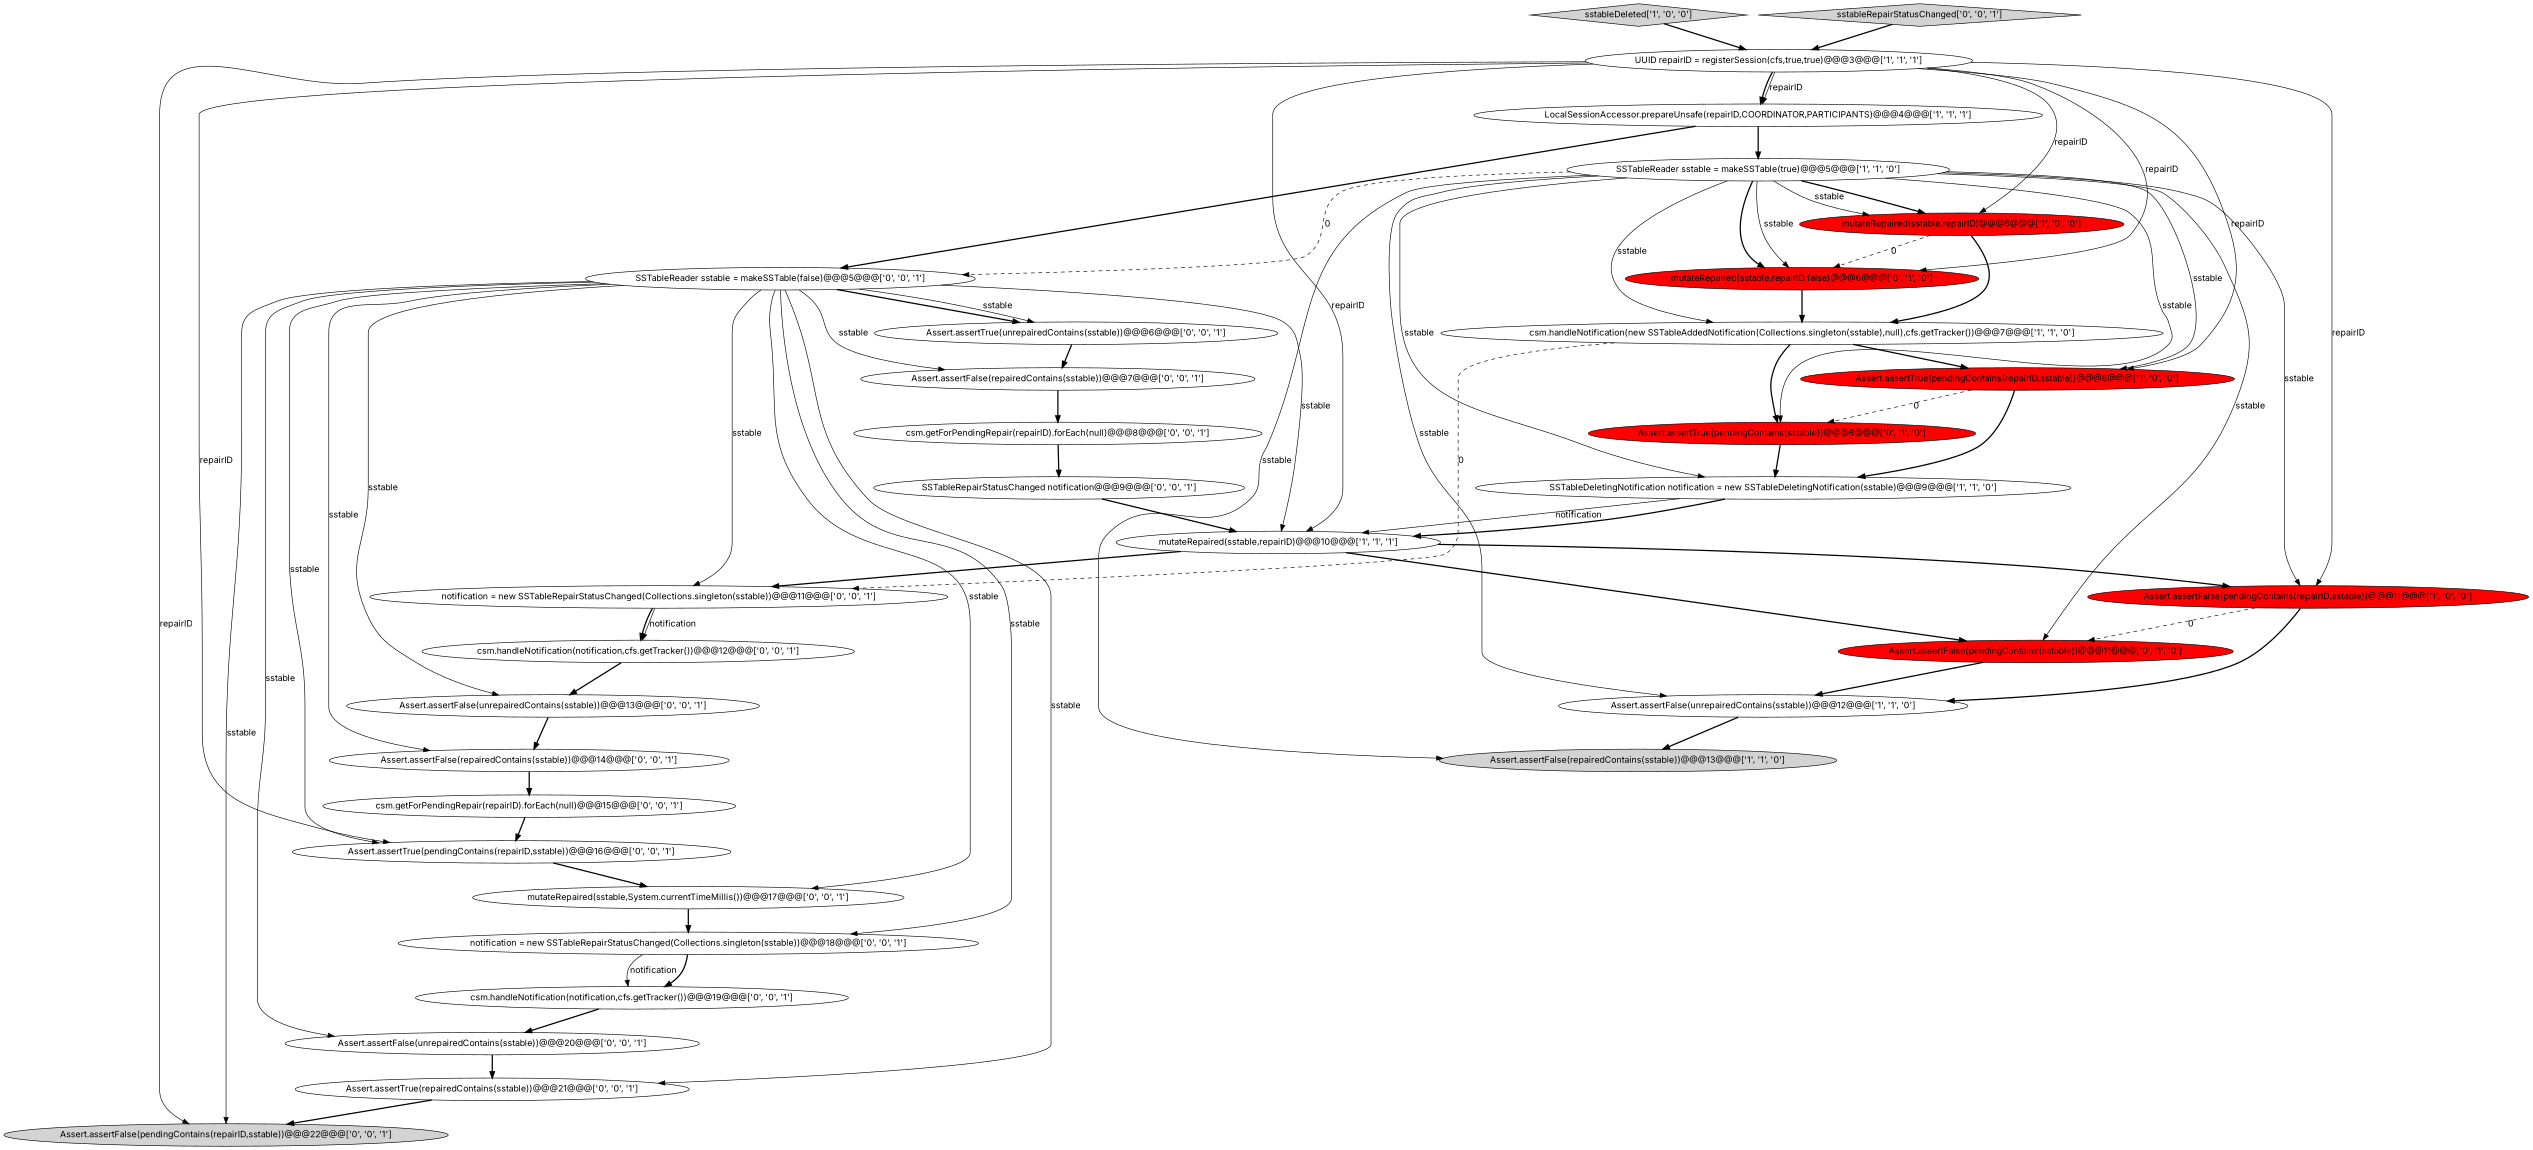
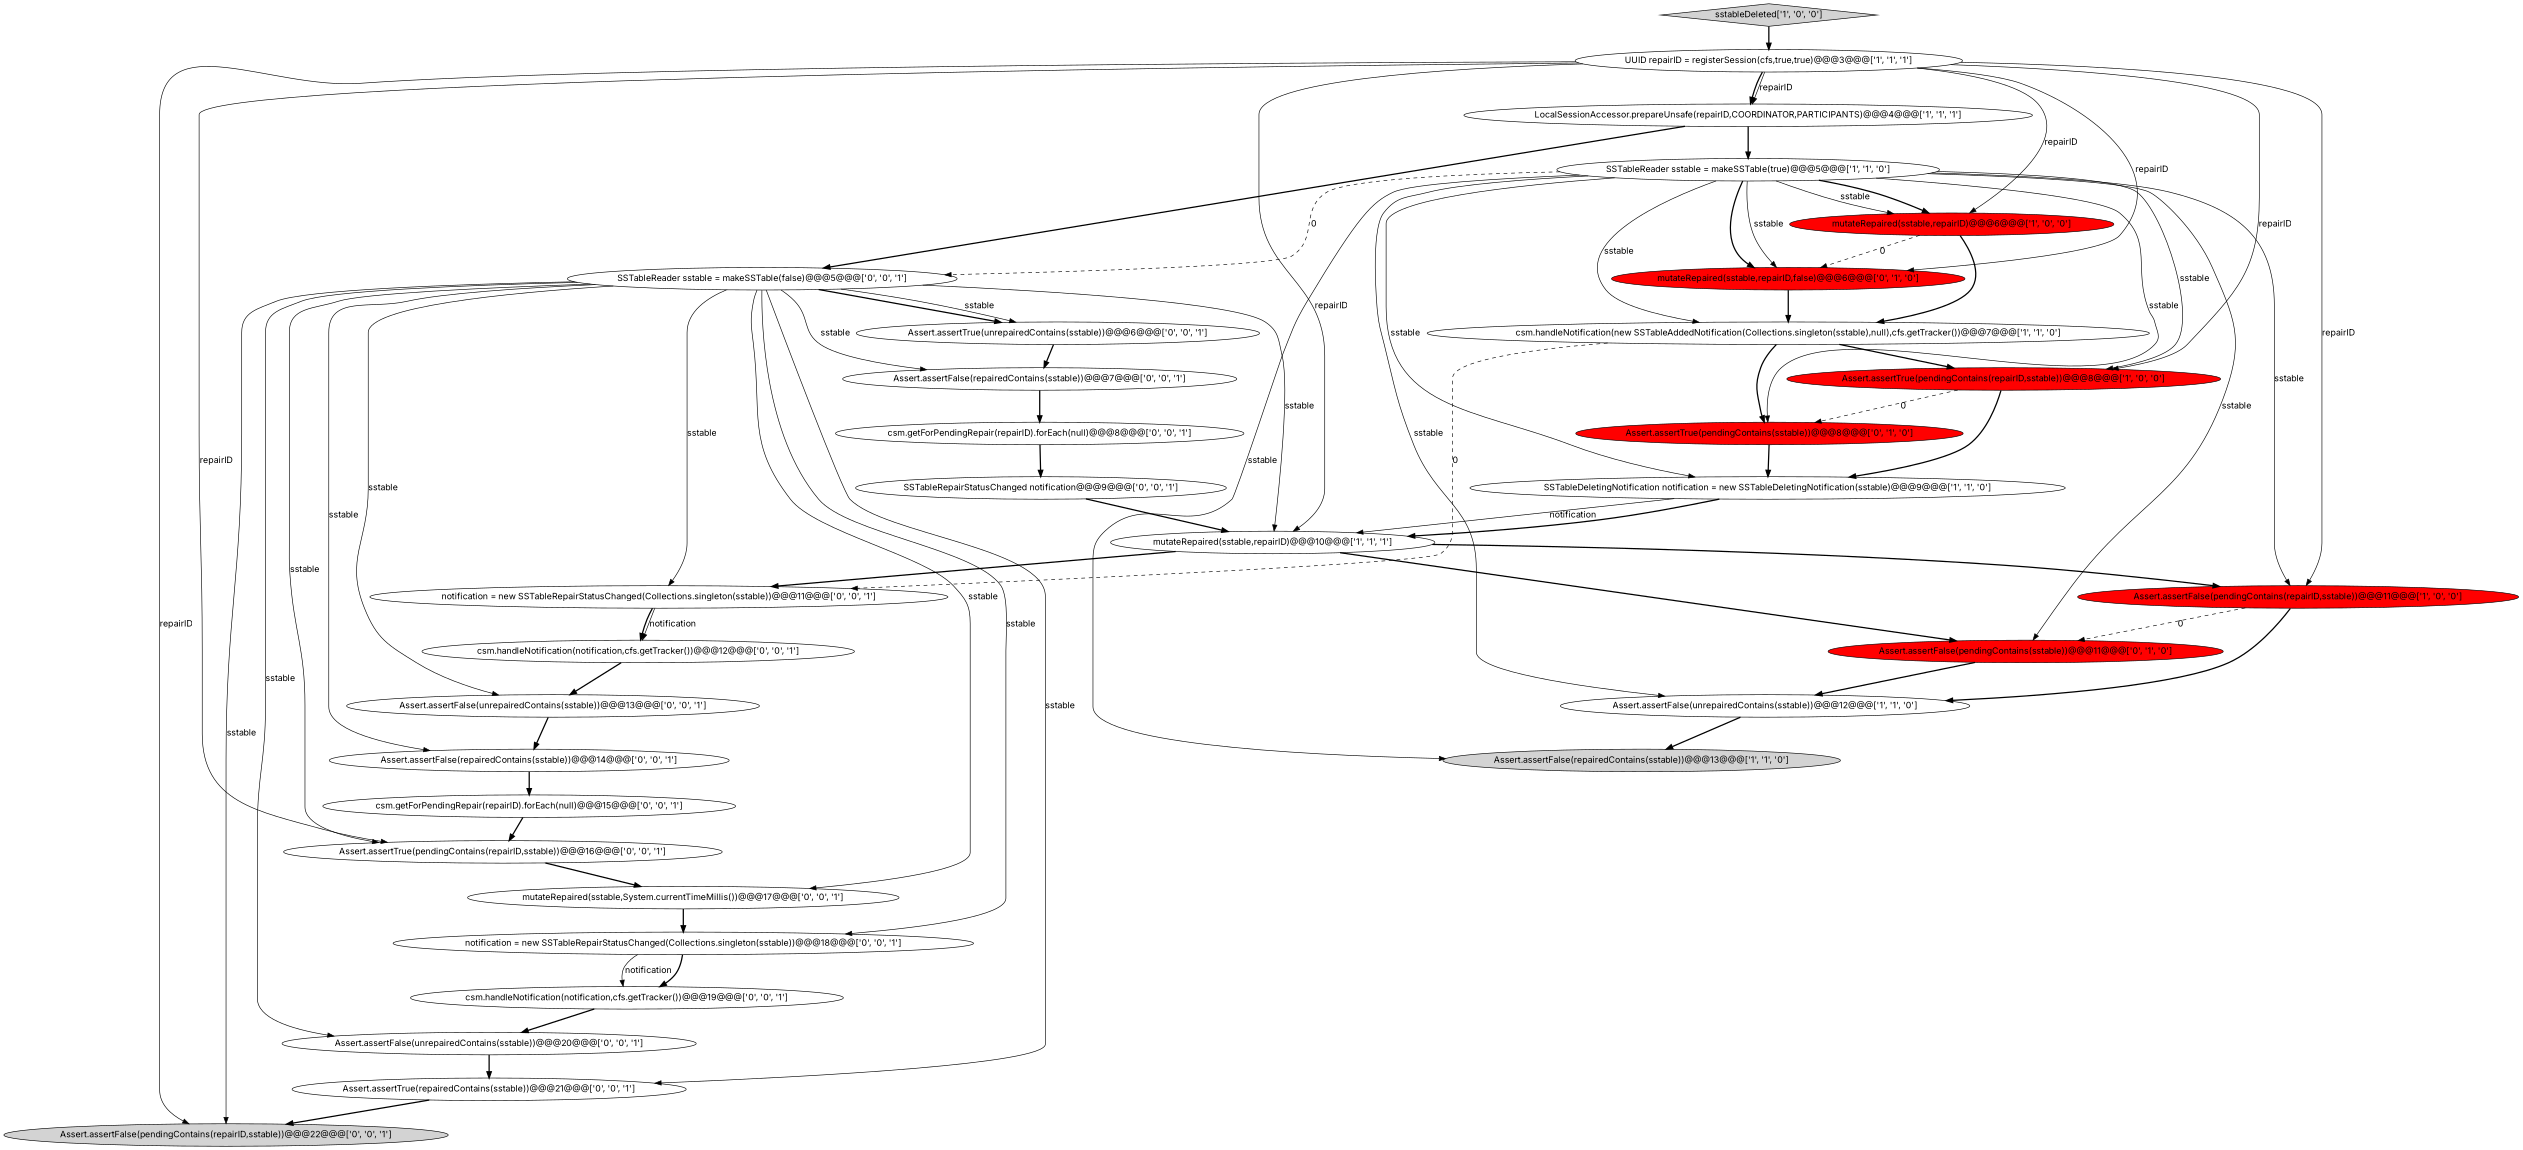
(1920, 15) -> none
